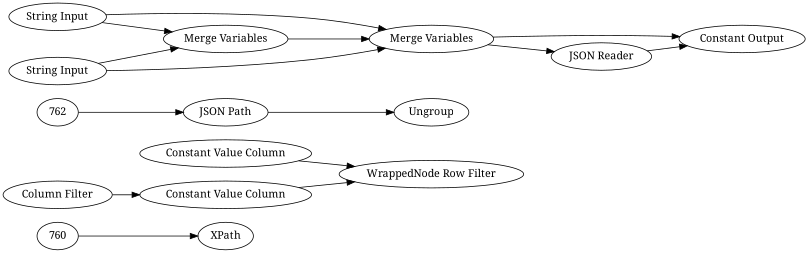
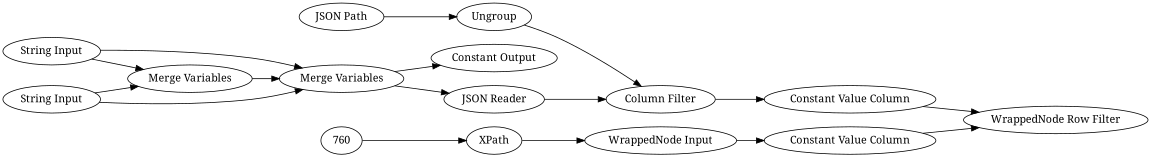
(663, 49) -> (571, 99)
none -> (581, 50)
(58, 112) -> none
none -> (661, 141)
